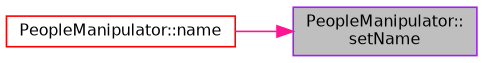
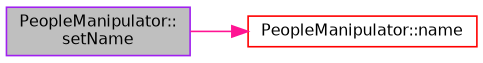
(256, 31) -> (211, 31)
